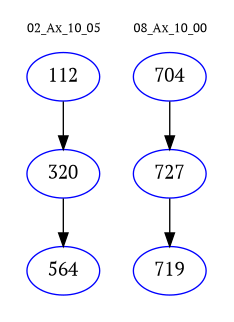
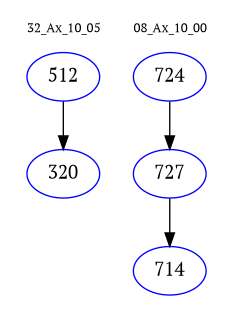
(64, 29) -> (64, 29)
(63, 77) -> (63, 77)
(170, 77) -> (170, 77)
(63, 271) -> none
(170, 271) -> (170, 271)
